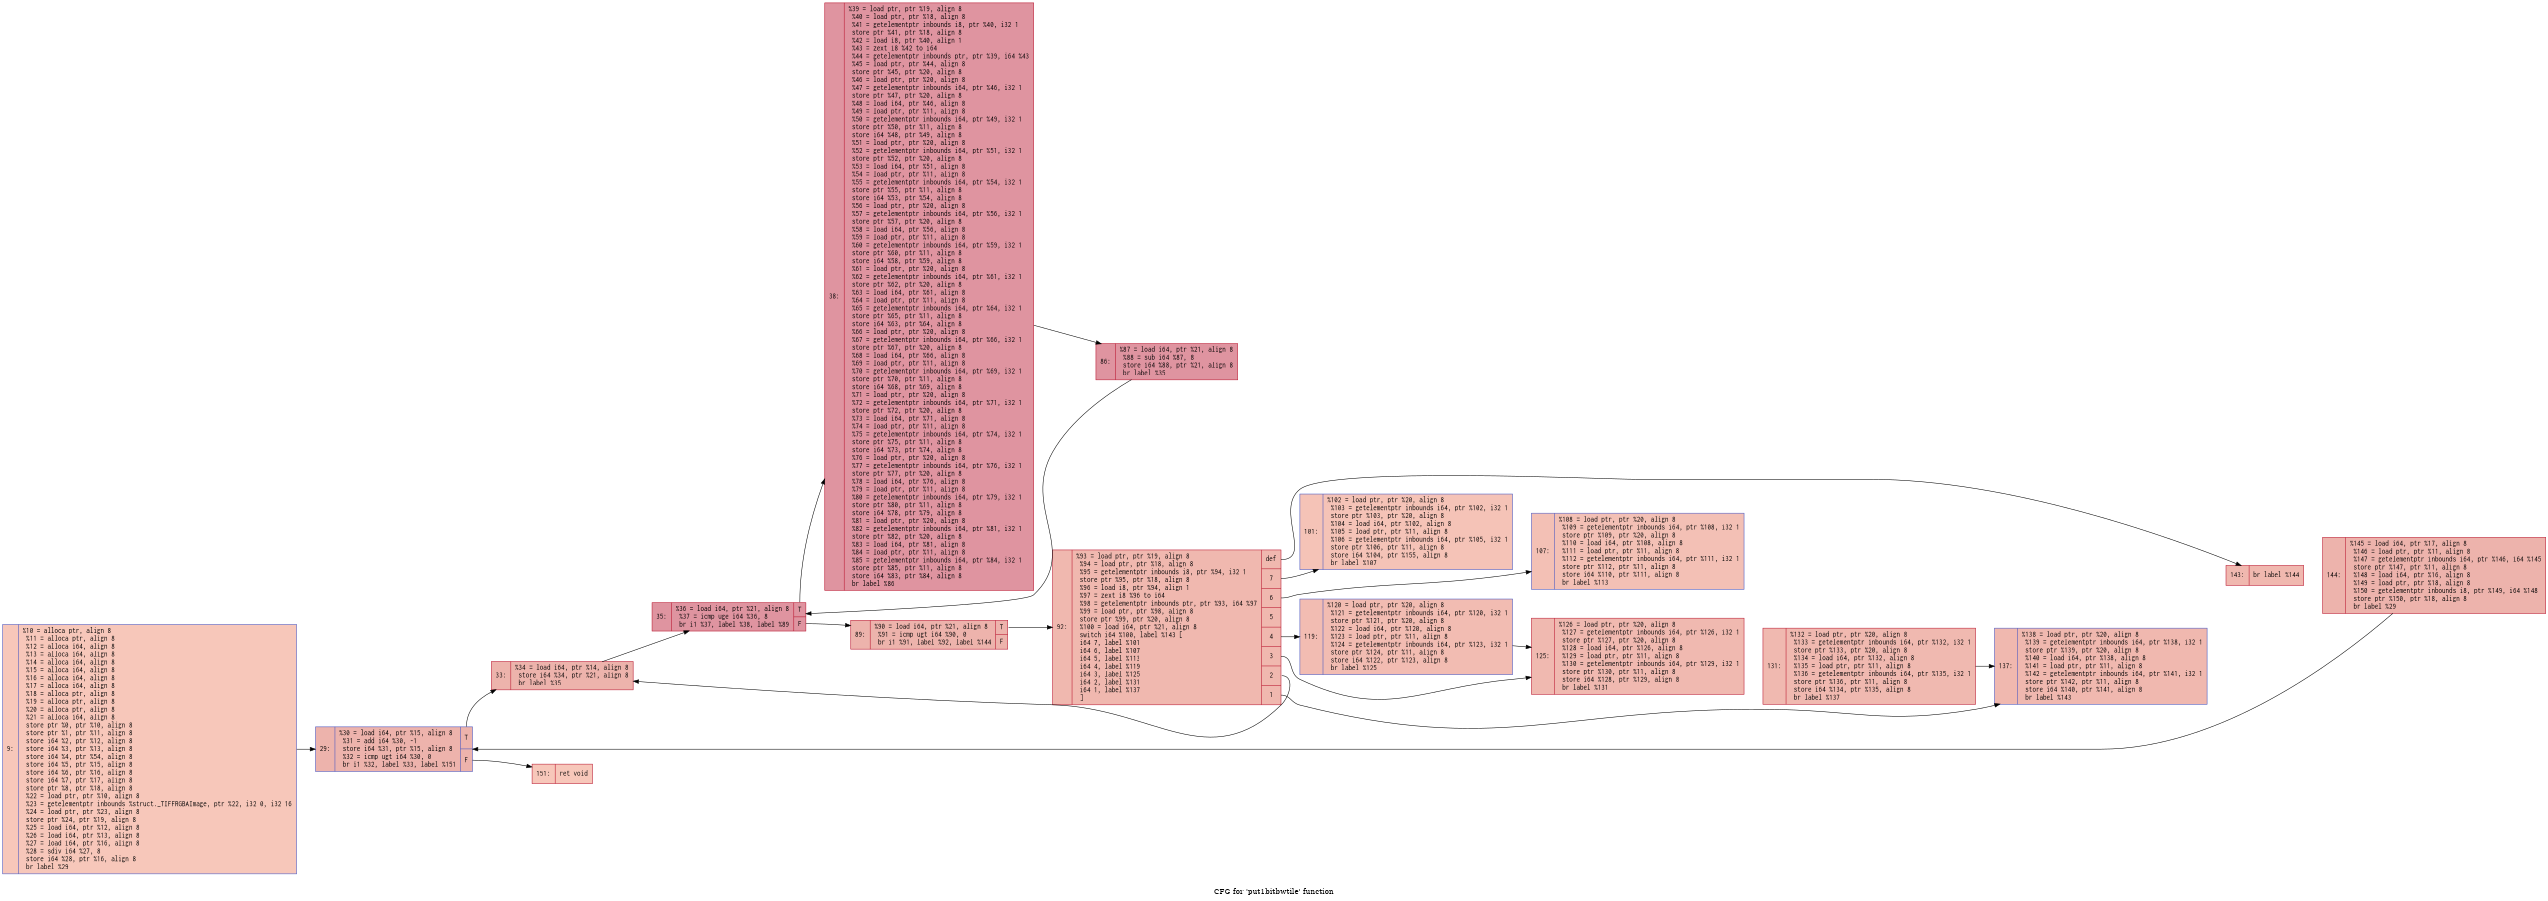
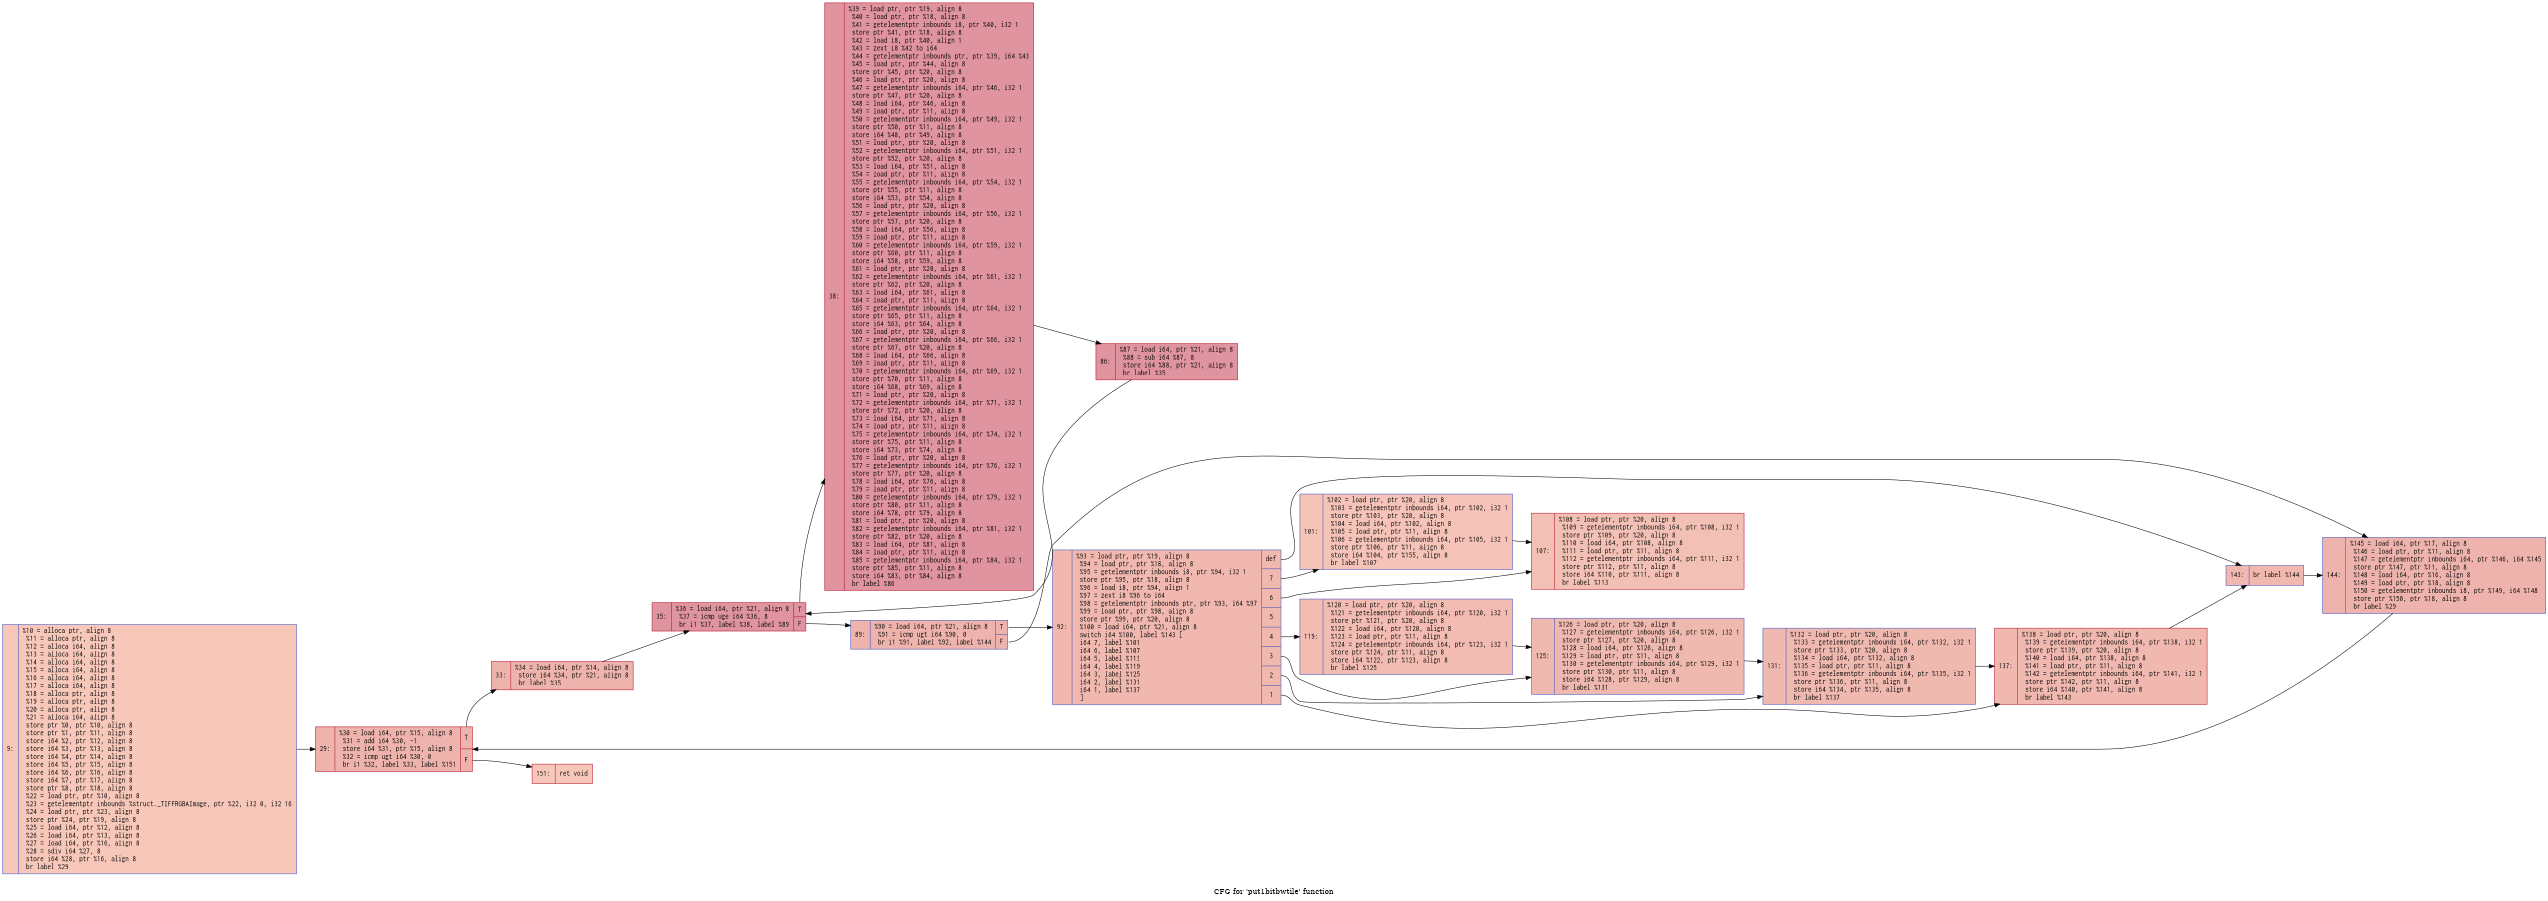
none -> (1645, 459)
none -> (1519, 541)
(1638, 551) -> (1638, 551)
(2265, 575) -> (2265, 575)
none -> (2310, 575)
(2434, 575) -> (2434, 575)
none -> (2206, 608)
(1167, 627) -> (1167, 627)
(929, 635) -> (929, 635)
(1638, 656) -> (1638, 656)
none -> (1751, 661)
(1869, 666) -> (1869, 666)
(2101, 666) -> (2101, 666)
(984, 702) -> (1512, 702)
(394, 749) -> (394, 749)
(78, 757) -> (78, 757)
